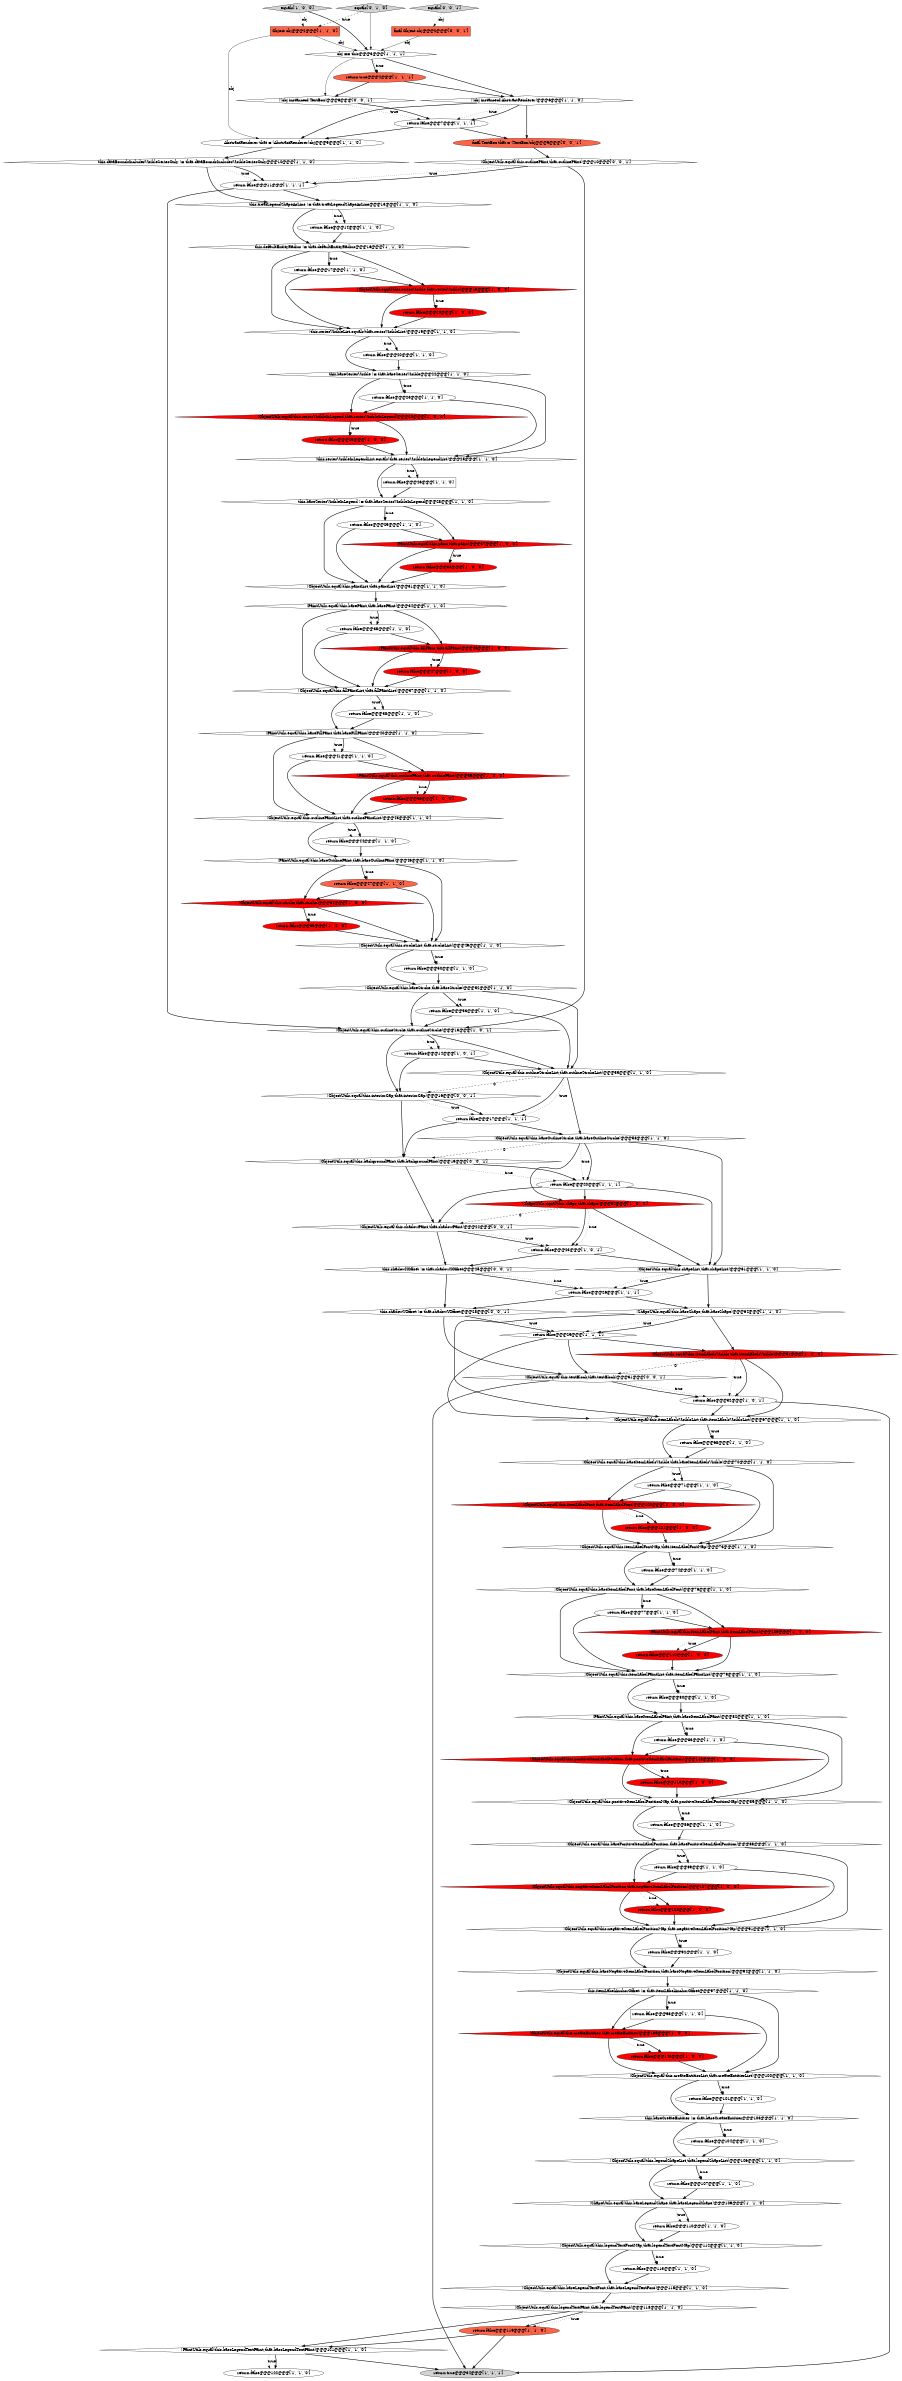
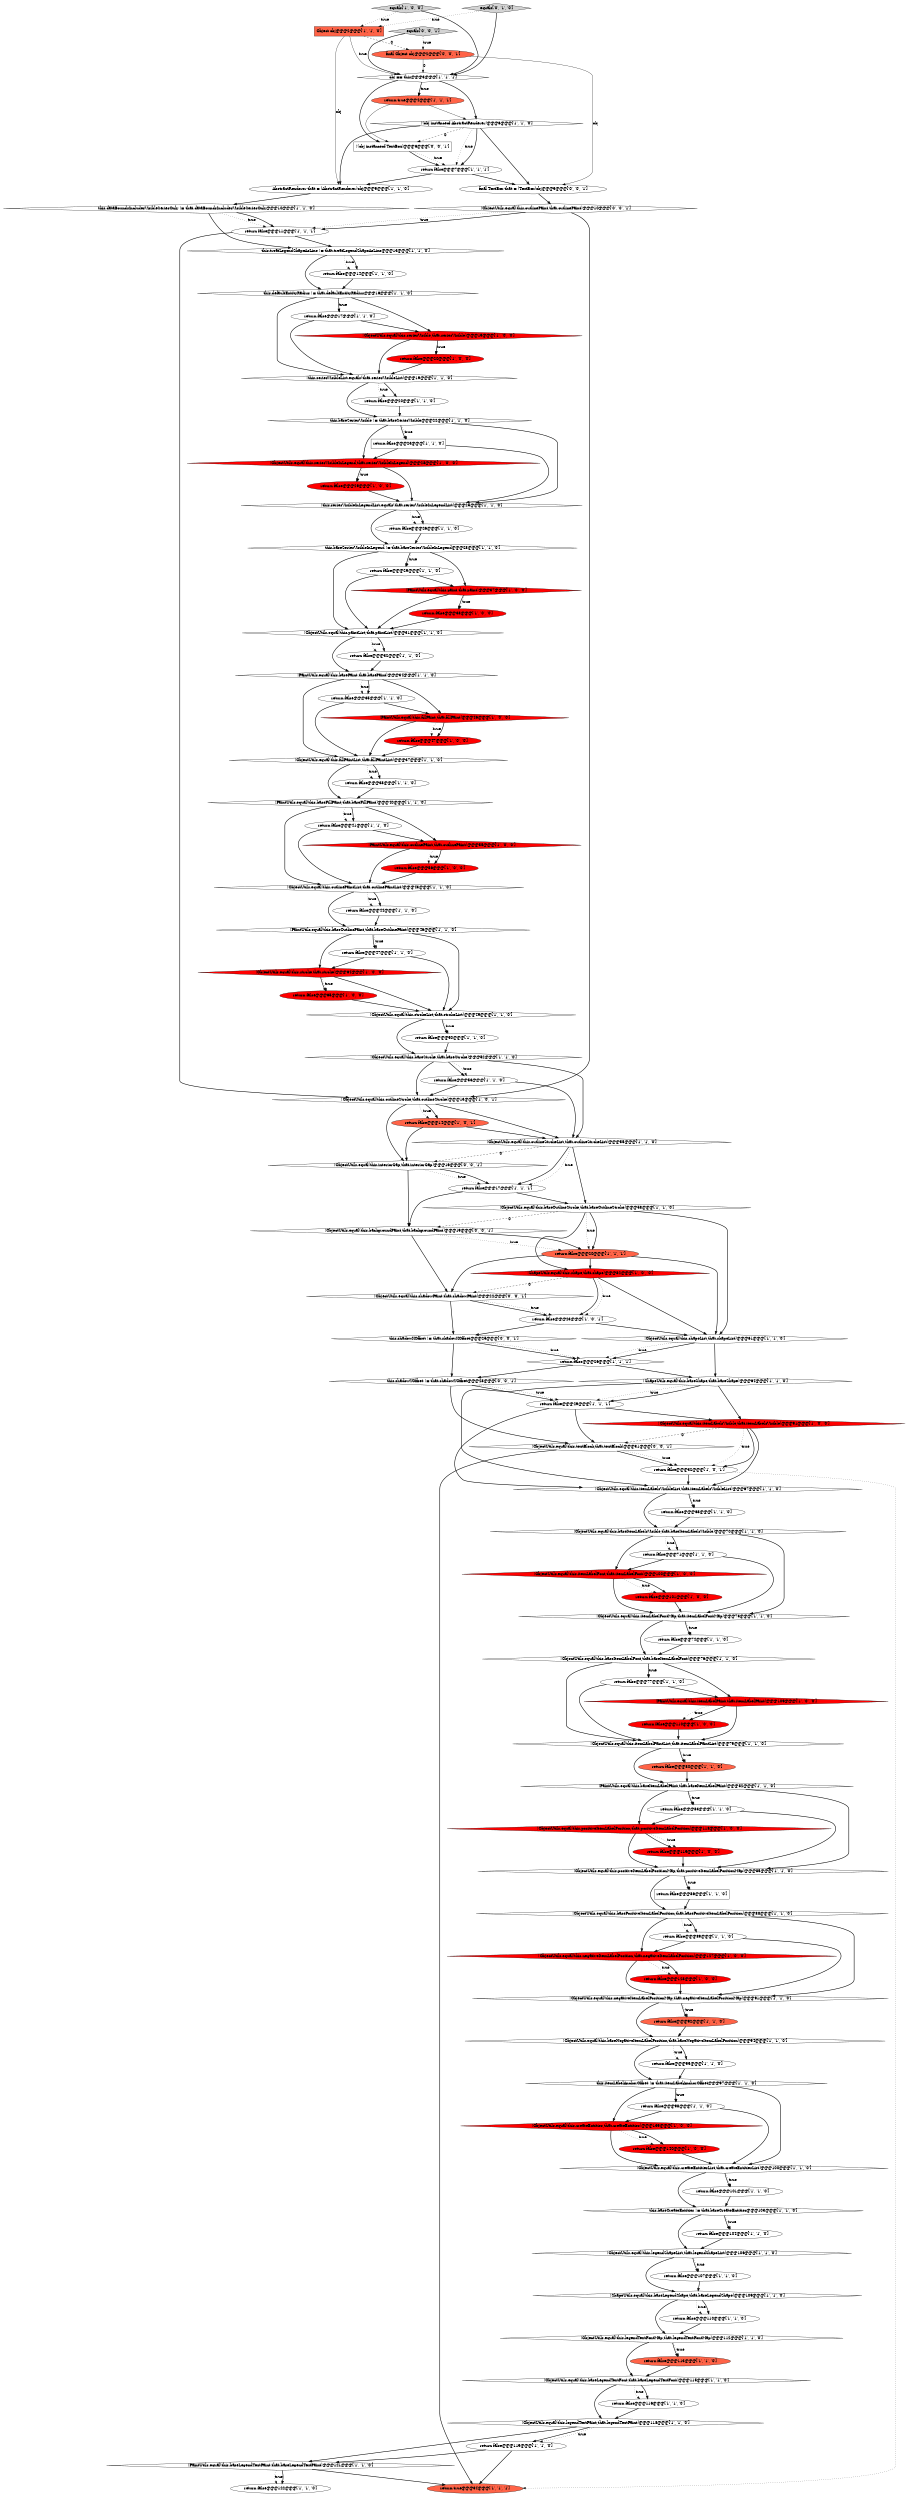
(341, 19) -> (431, 18)
(305, 20) -> (385, 20)
(441, 20) -> (427, 43)
(371, 30) -> (488, 52)
(431, 31) -> (423, 54)
(341, 43) -> (363, 54)
none -> (385, 43)
(407, 43) -> (424, 66)
none -> (369, 51)
(333, 70) -> (363, 105)
none -> (592, 76)
(353, 89) -> (366, 121)
(453, 89) -> (446, 112)
(326, 101) -> (403, 147)
none -> (442, 134)
(527, 143) -> (533, 189)
(407, 398) -> (408, 444)
(419, 483) -> (424, 529)
none -> (385, 656)
(369, 884) -> (377, 953)
(440, 1054) -> (440, 1123)
(585, 1185) -> (590, 1254)
(604, 1293) -> (595, 1362)
(568, 1335) -> (575, 1404)
(681, 1698) -> (687, 1767)
(686, 1825) -> (692, 1894)
(683, 1952) -> (689, 2022)
(890, 2013) -> (896, 2081)
(668, 2014) -> (676, 2107)
none -> (687, 2064)
(660, 2269) -> (680, 2361)
(509, 2331) -> (516, 2446)
(468, 2373) -> (475, 2489)
none -> (649, 2404)
